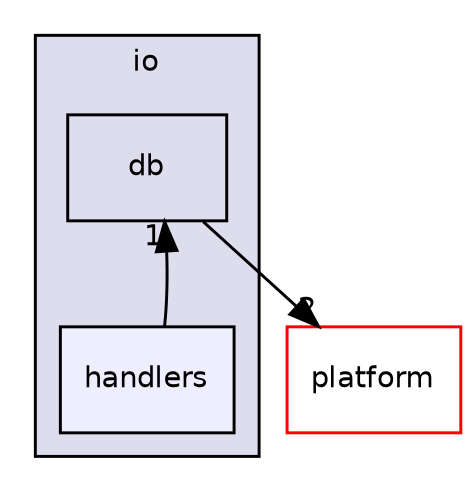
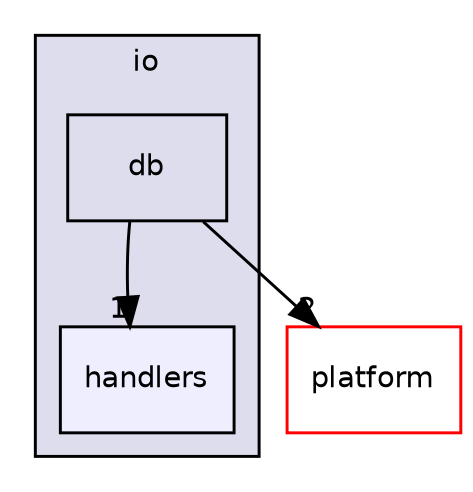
(167, 289) -> (128, 259)
